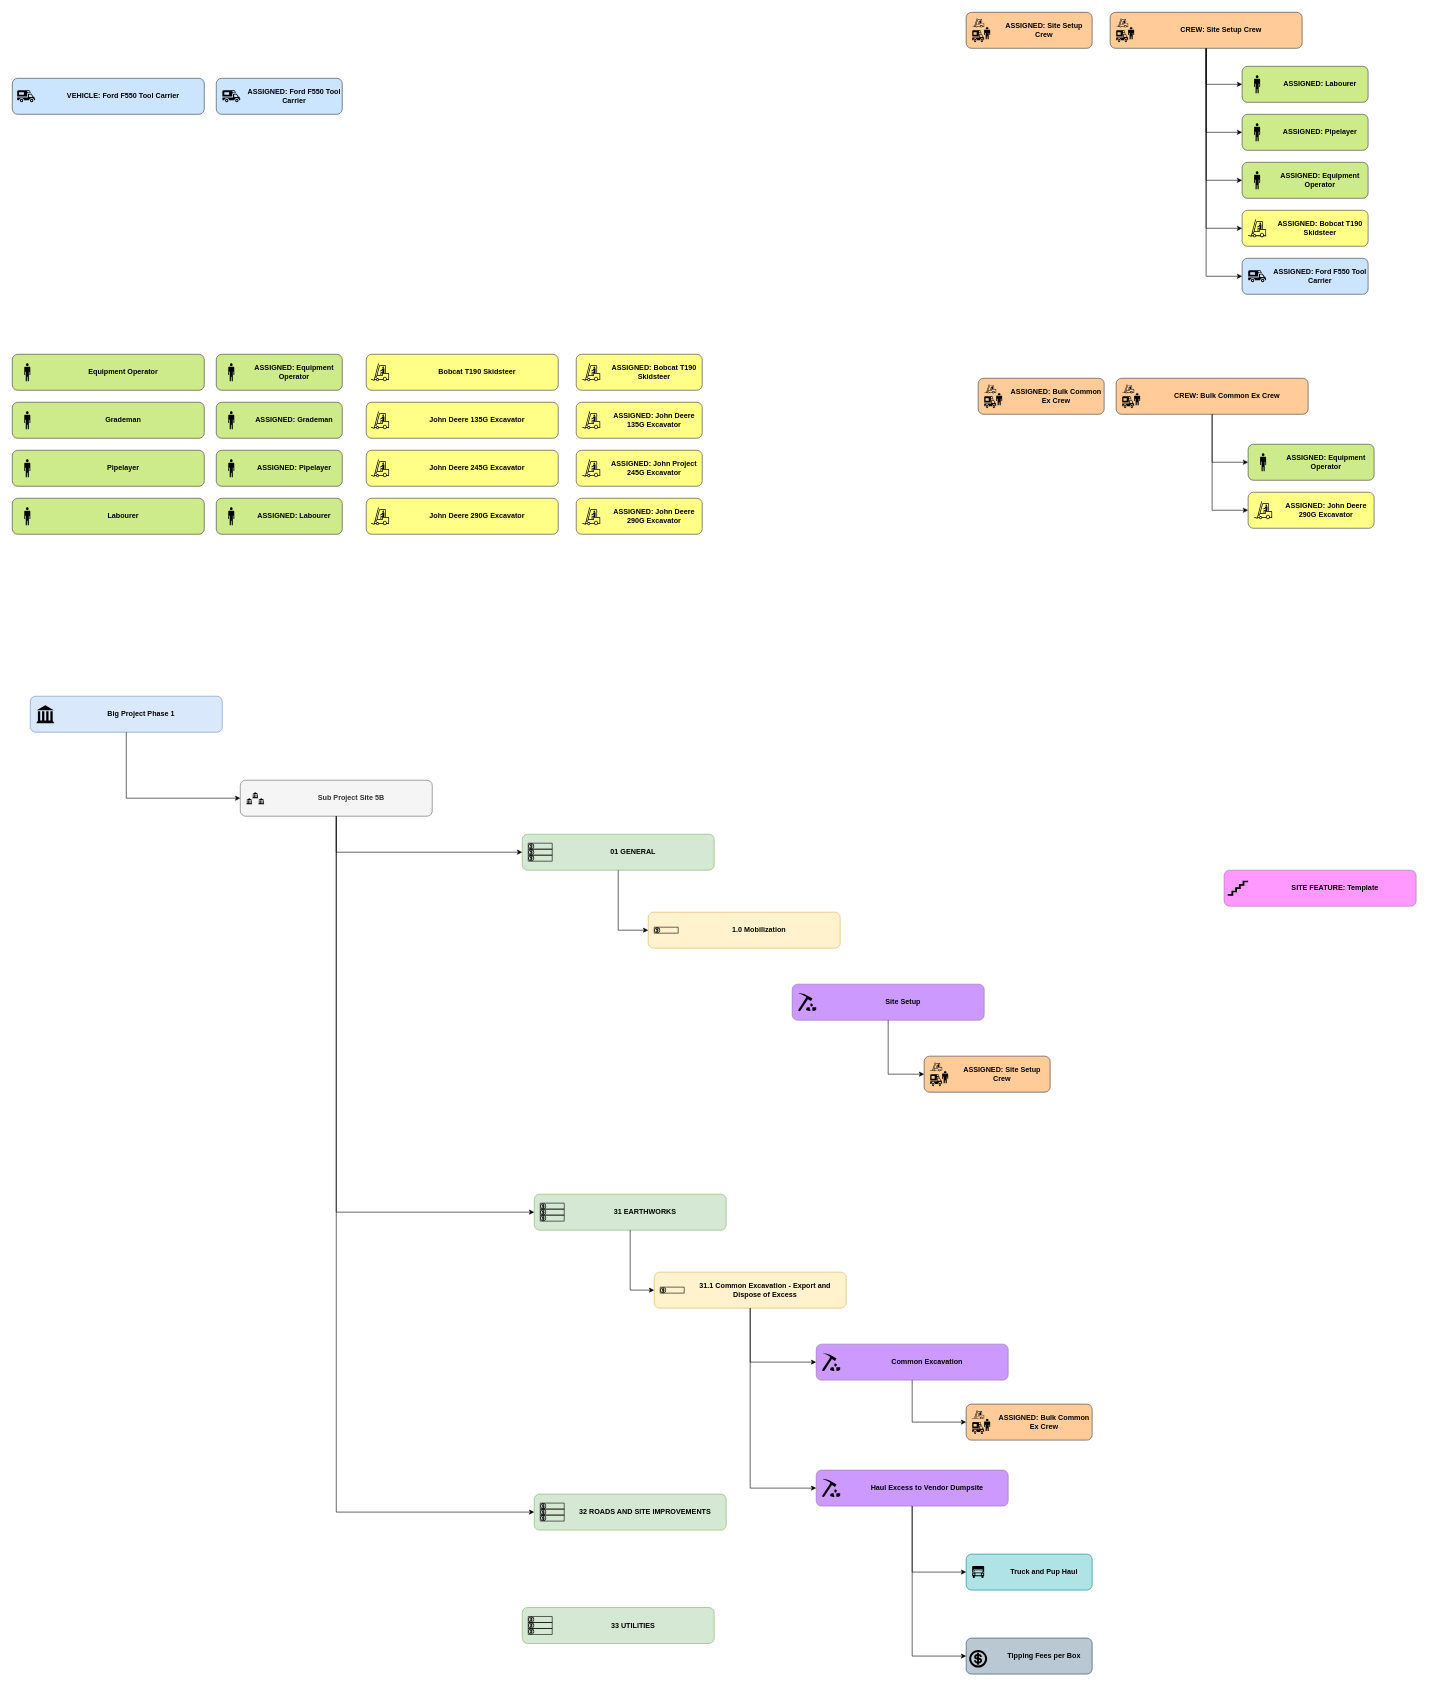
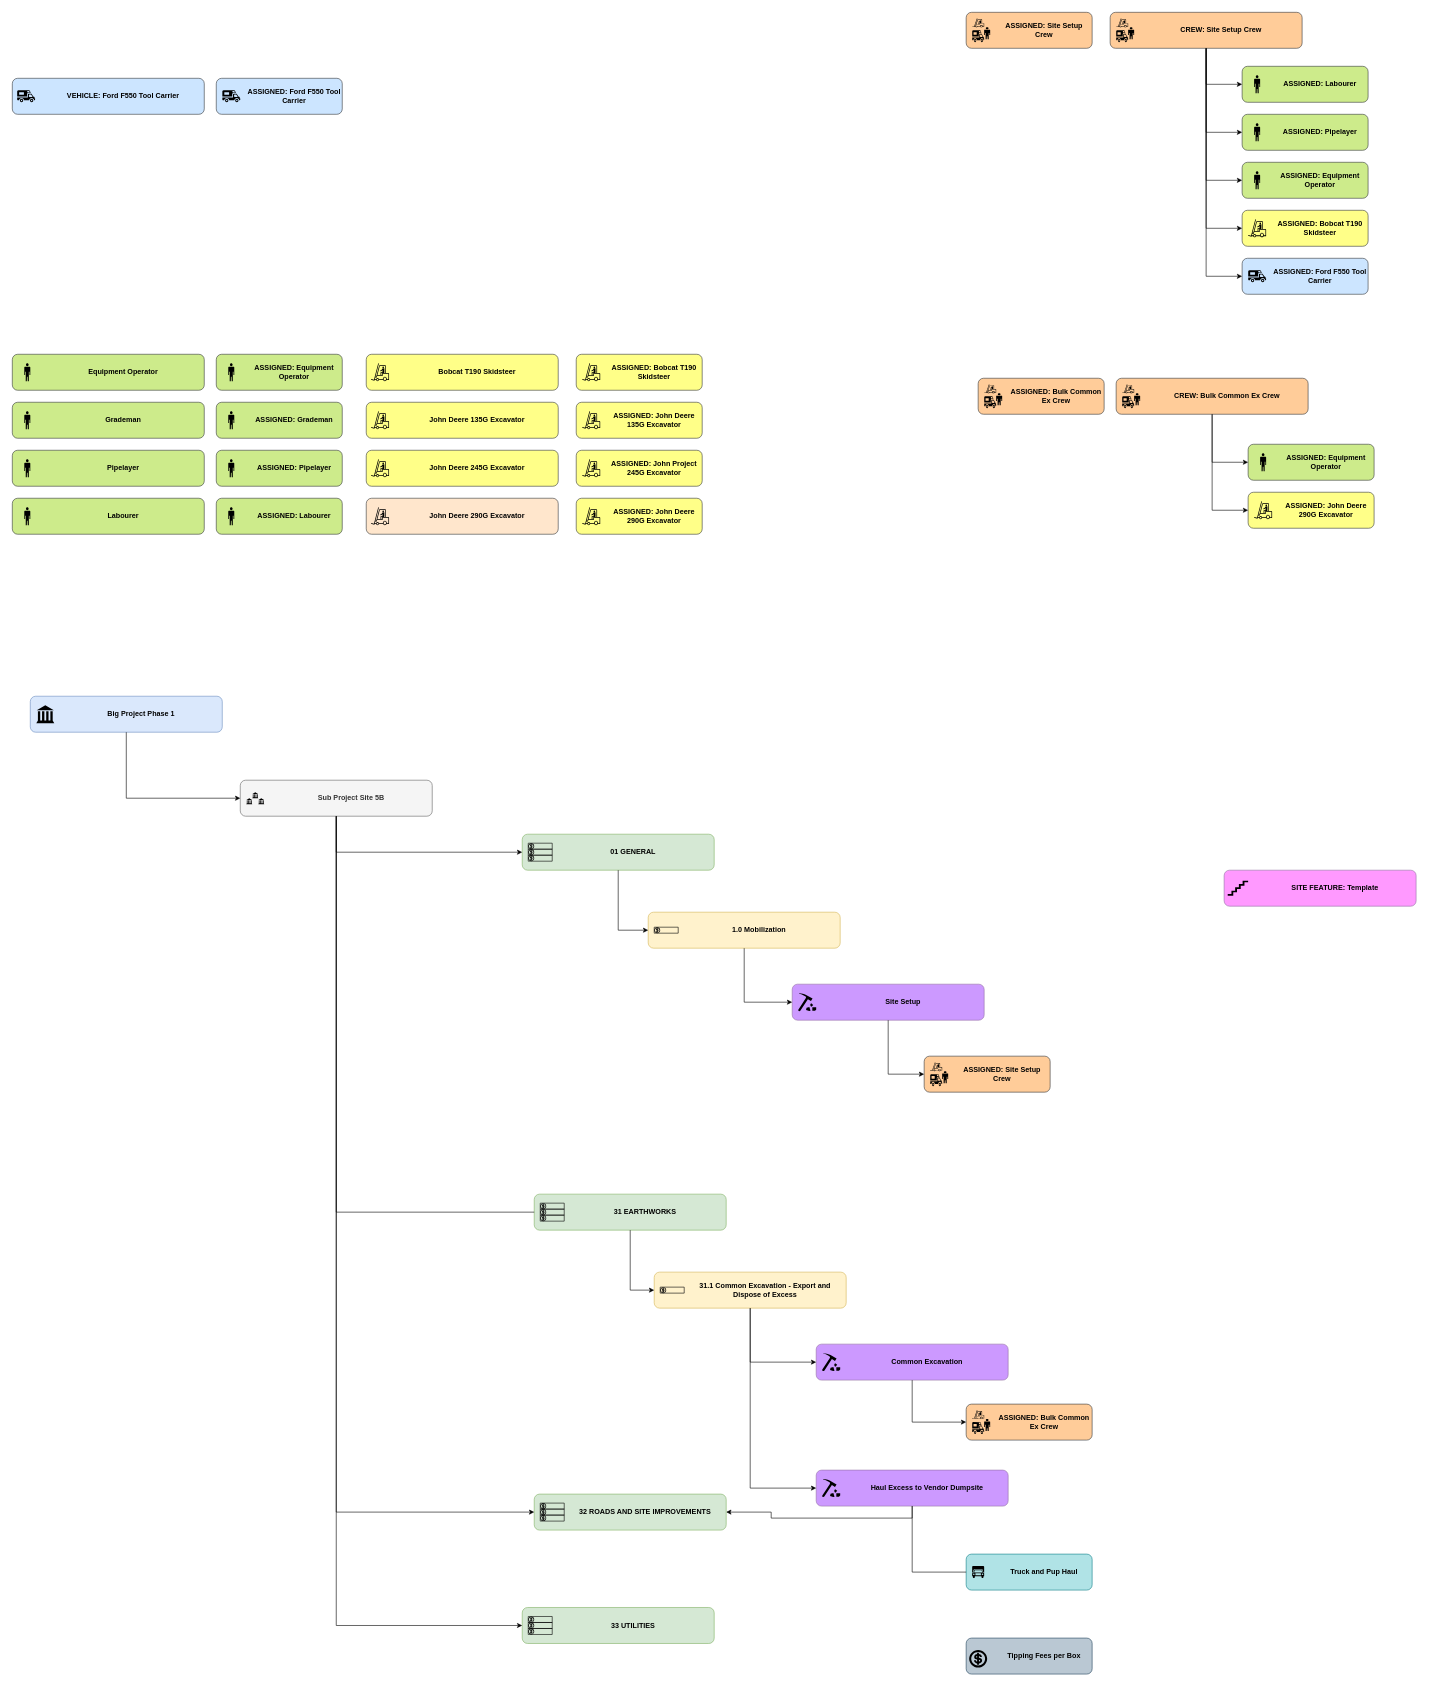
(462, 516) -> (462, 516)
none -> (744, 1001)
(528, 1212) -> (530, 1212)
(960, 1572) -> (962, 1572)
none -> (425, 1626)
(912, 1655) -> (771, 1518)
